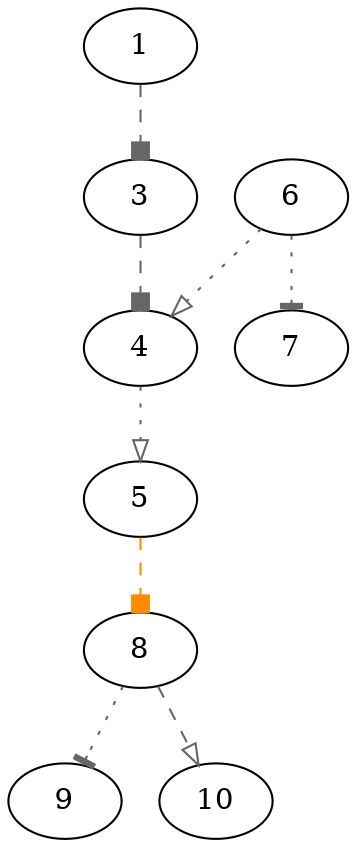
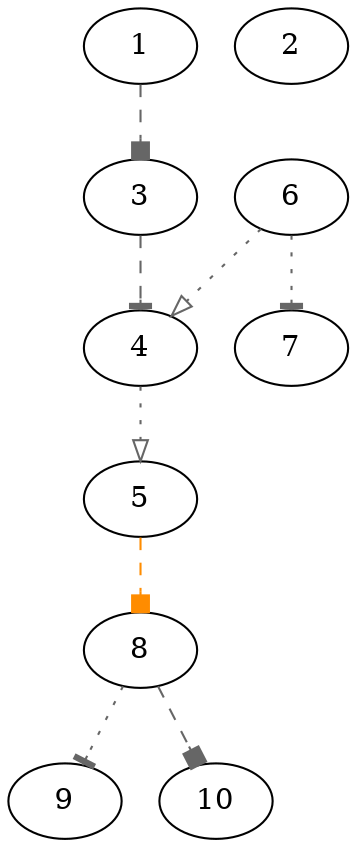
none -> (292, 46)
(141, 262) -> (141, 268)
(173, 716) -> (173, 716)
